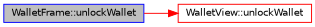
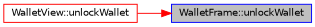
(156, 13) -> (150, 13)
